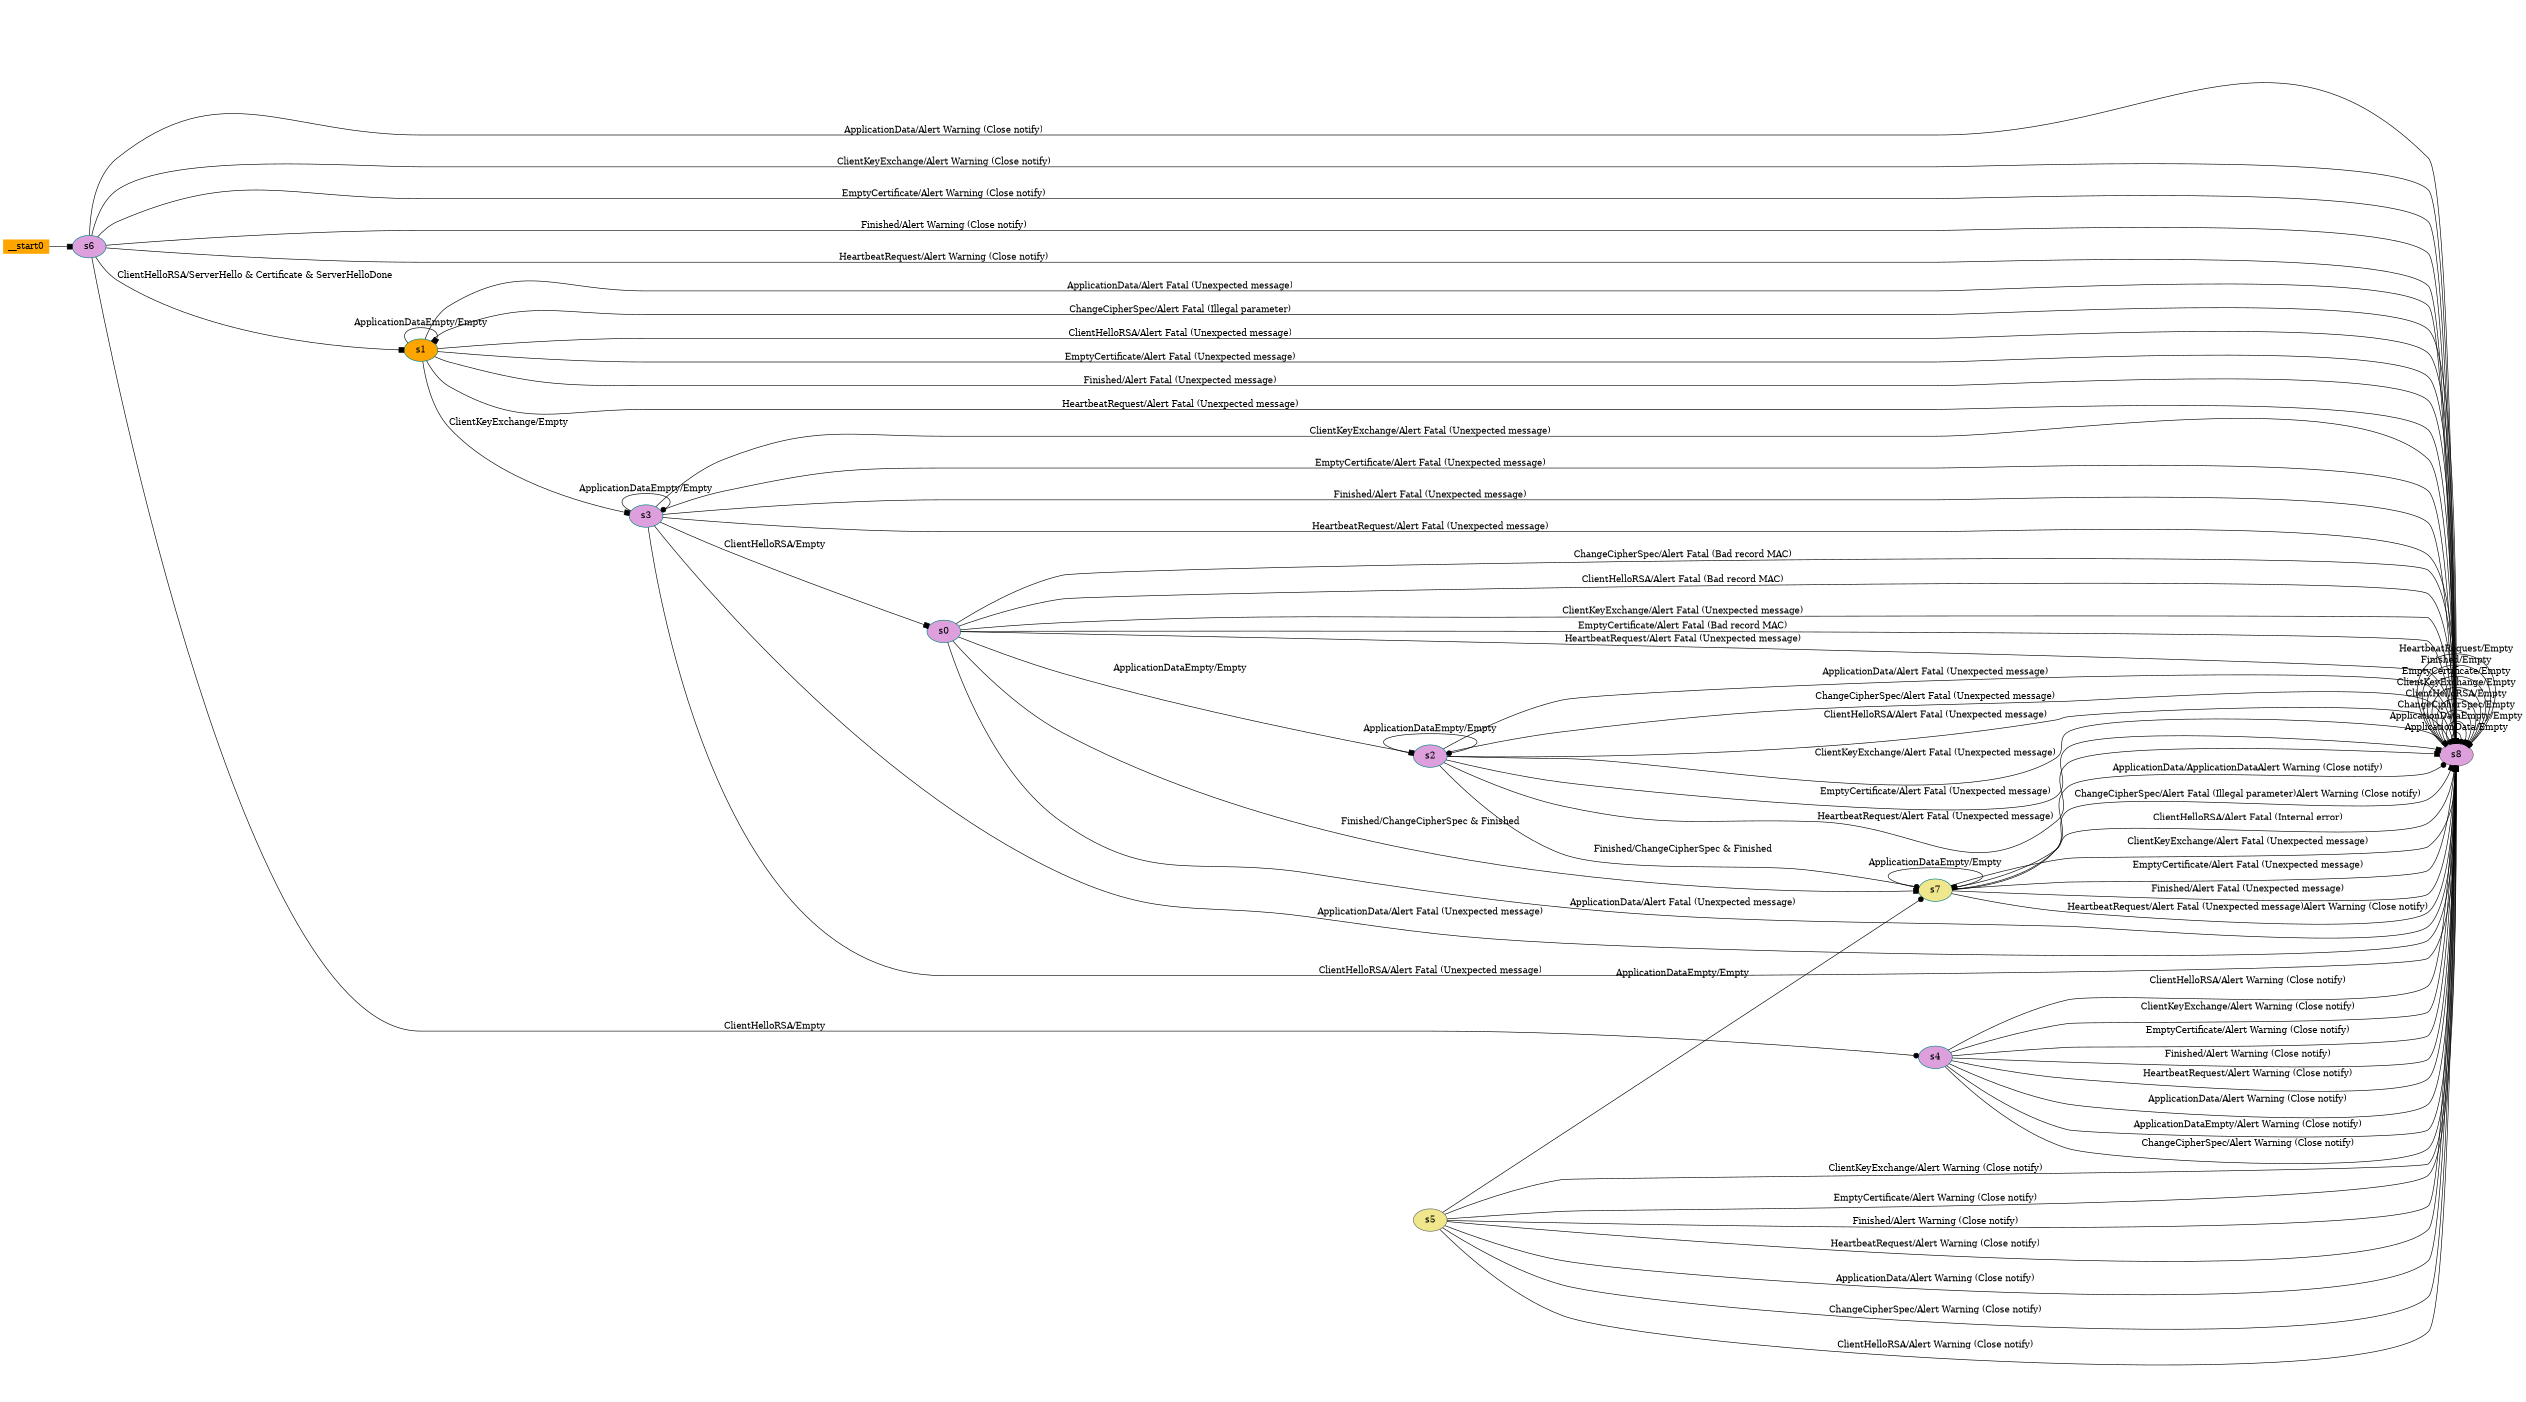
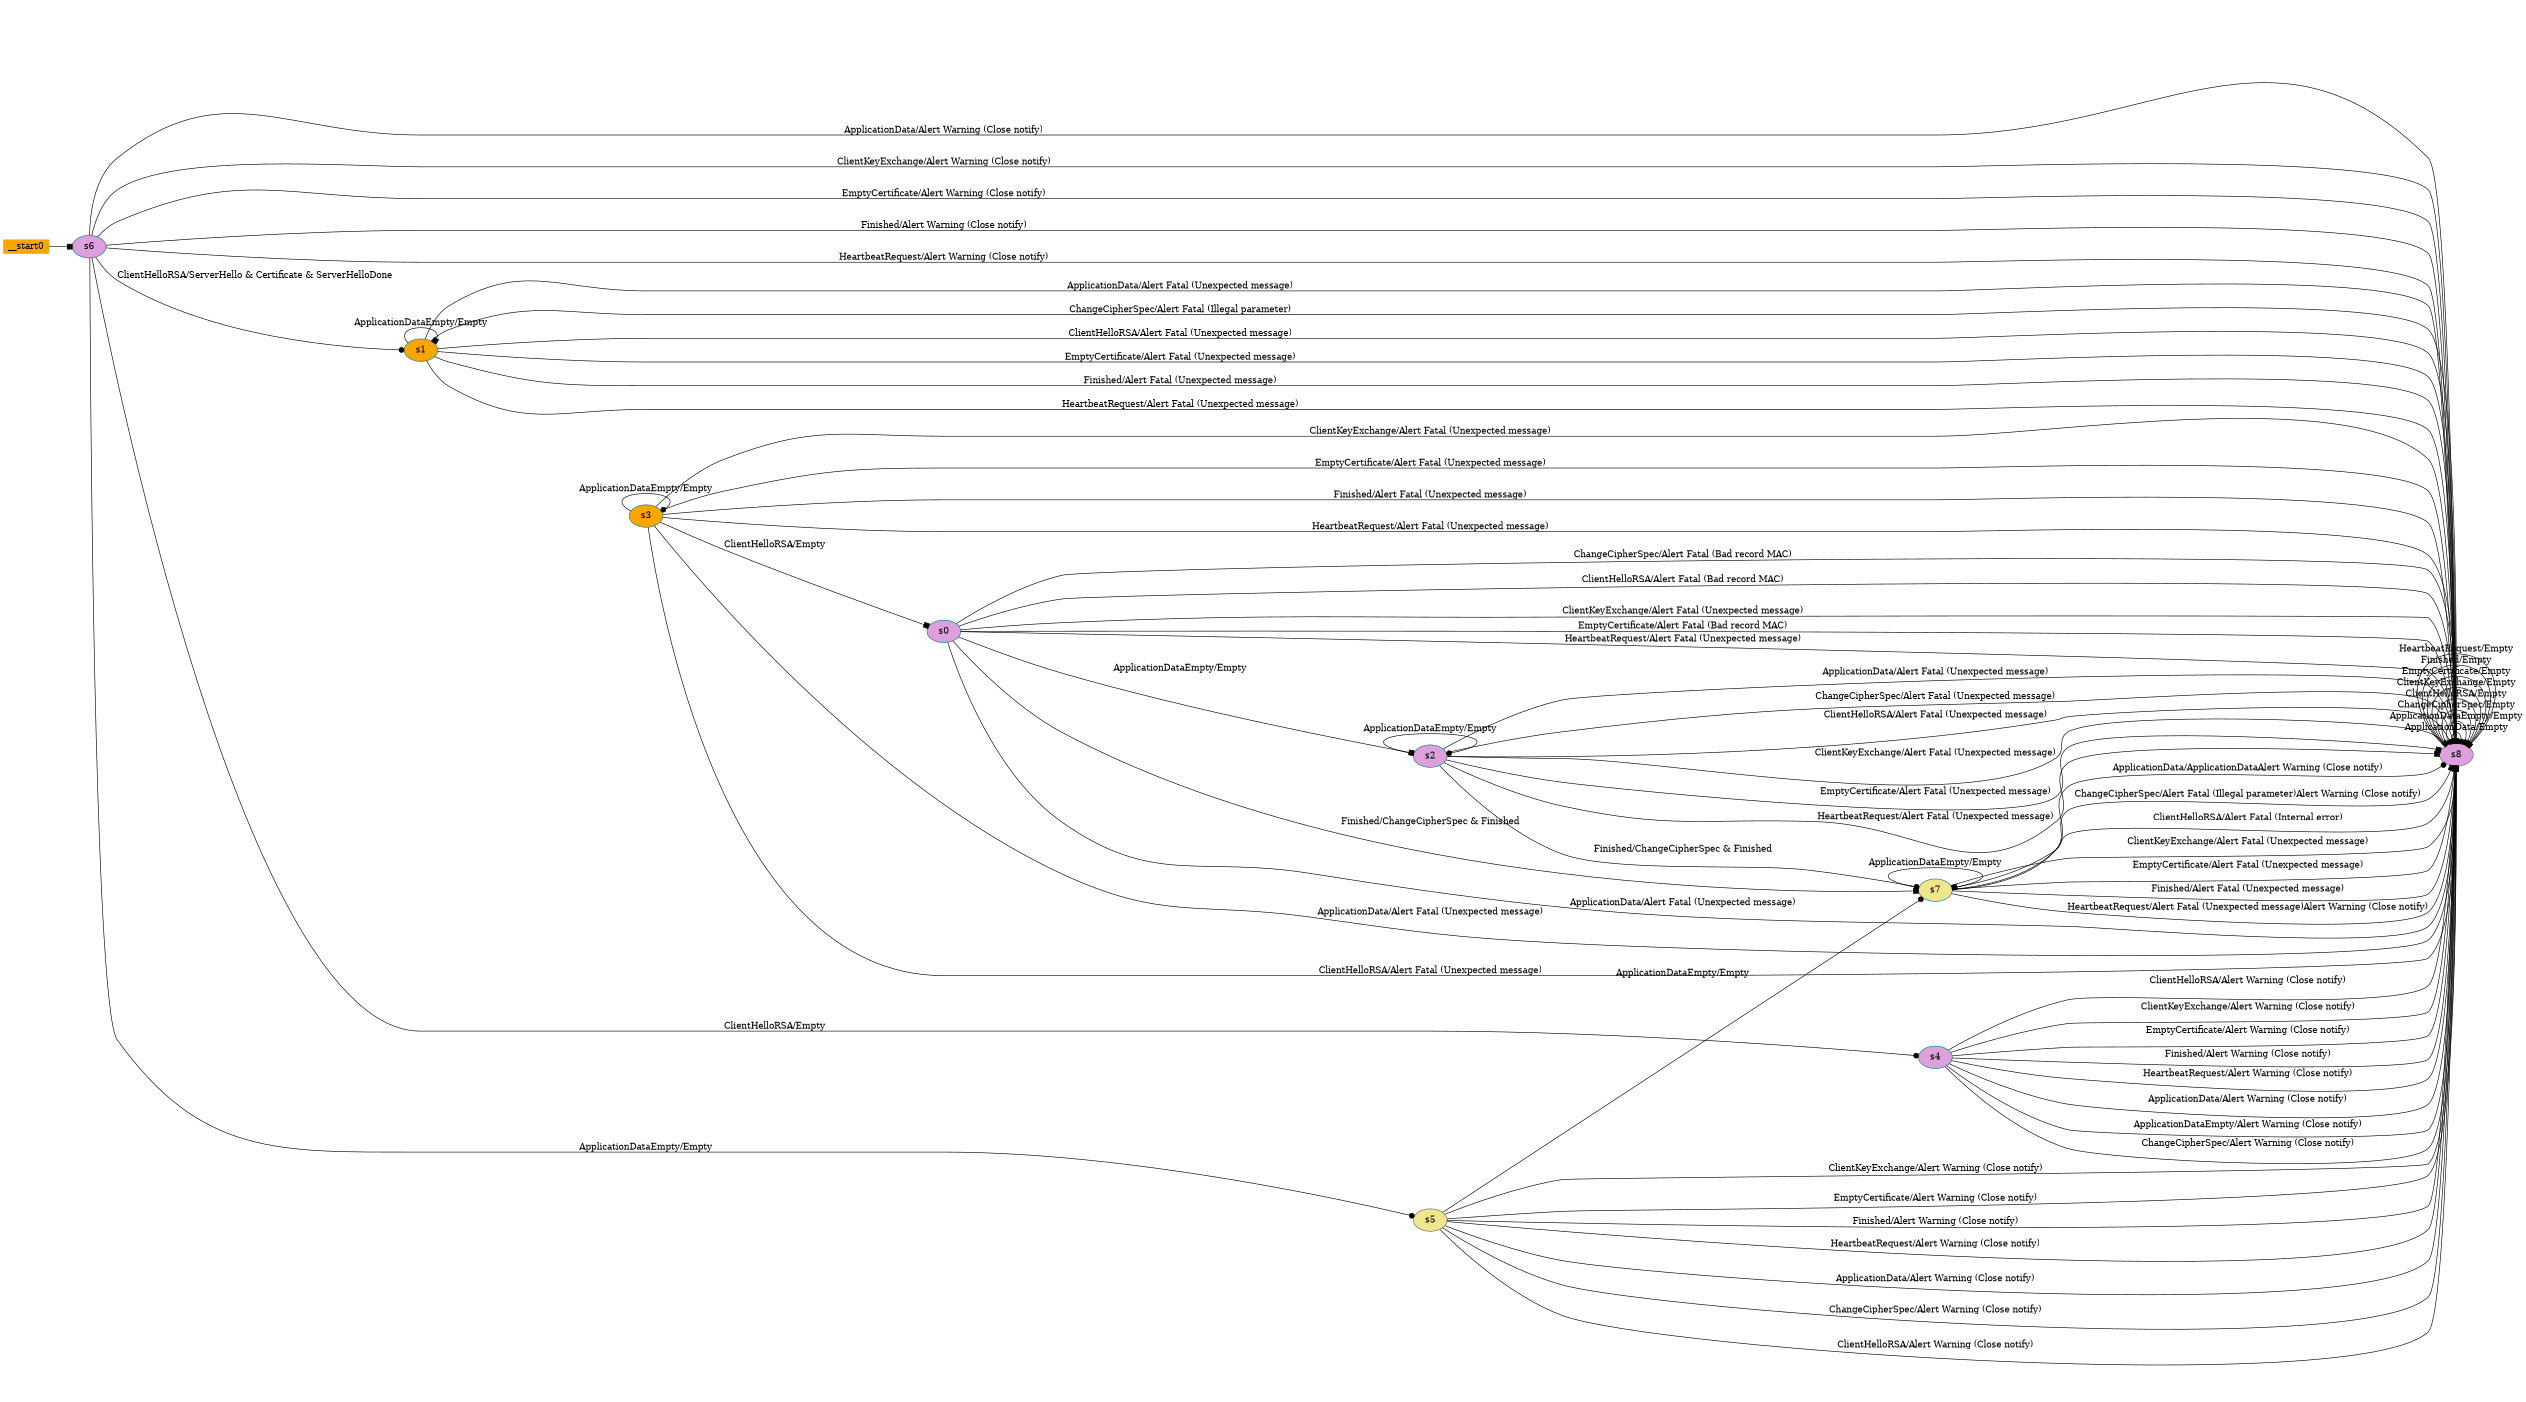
(238, 328) -> (238, 328)
(498, 466) -> none
(646, 516) -> (646, 516)
none -> (355, 1152)
